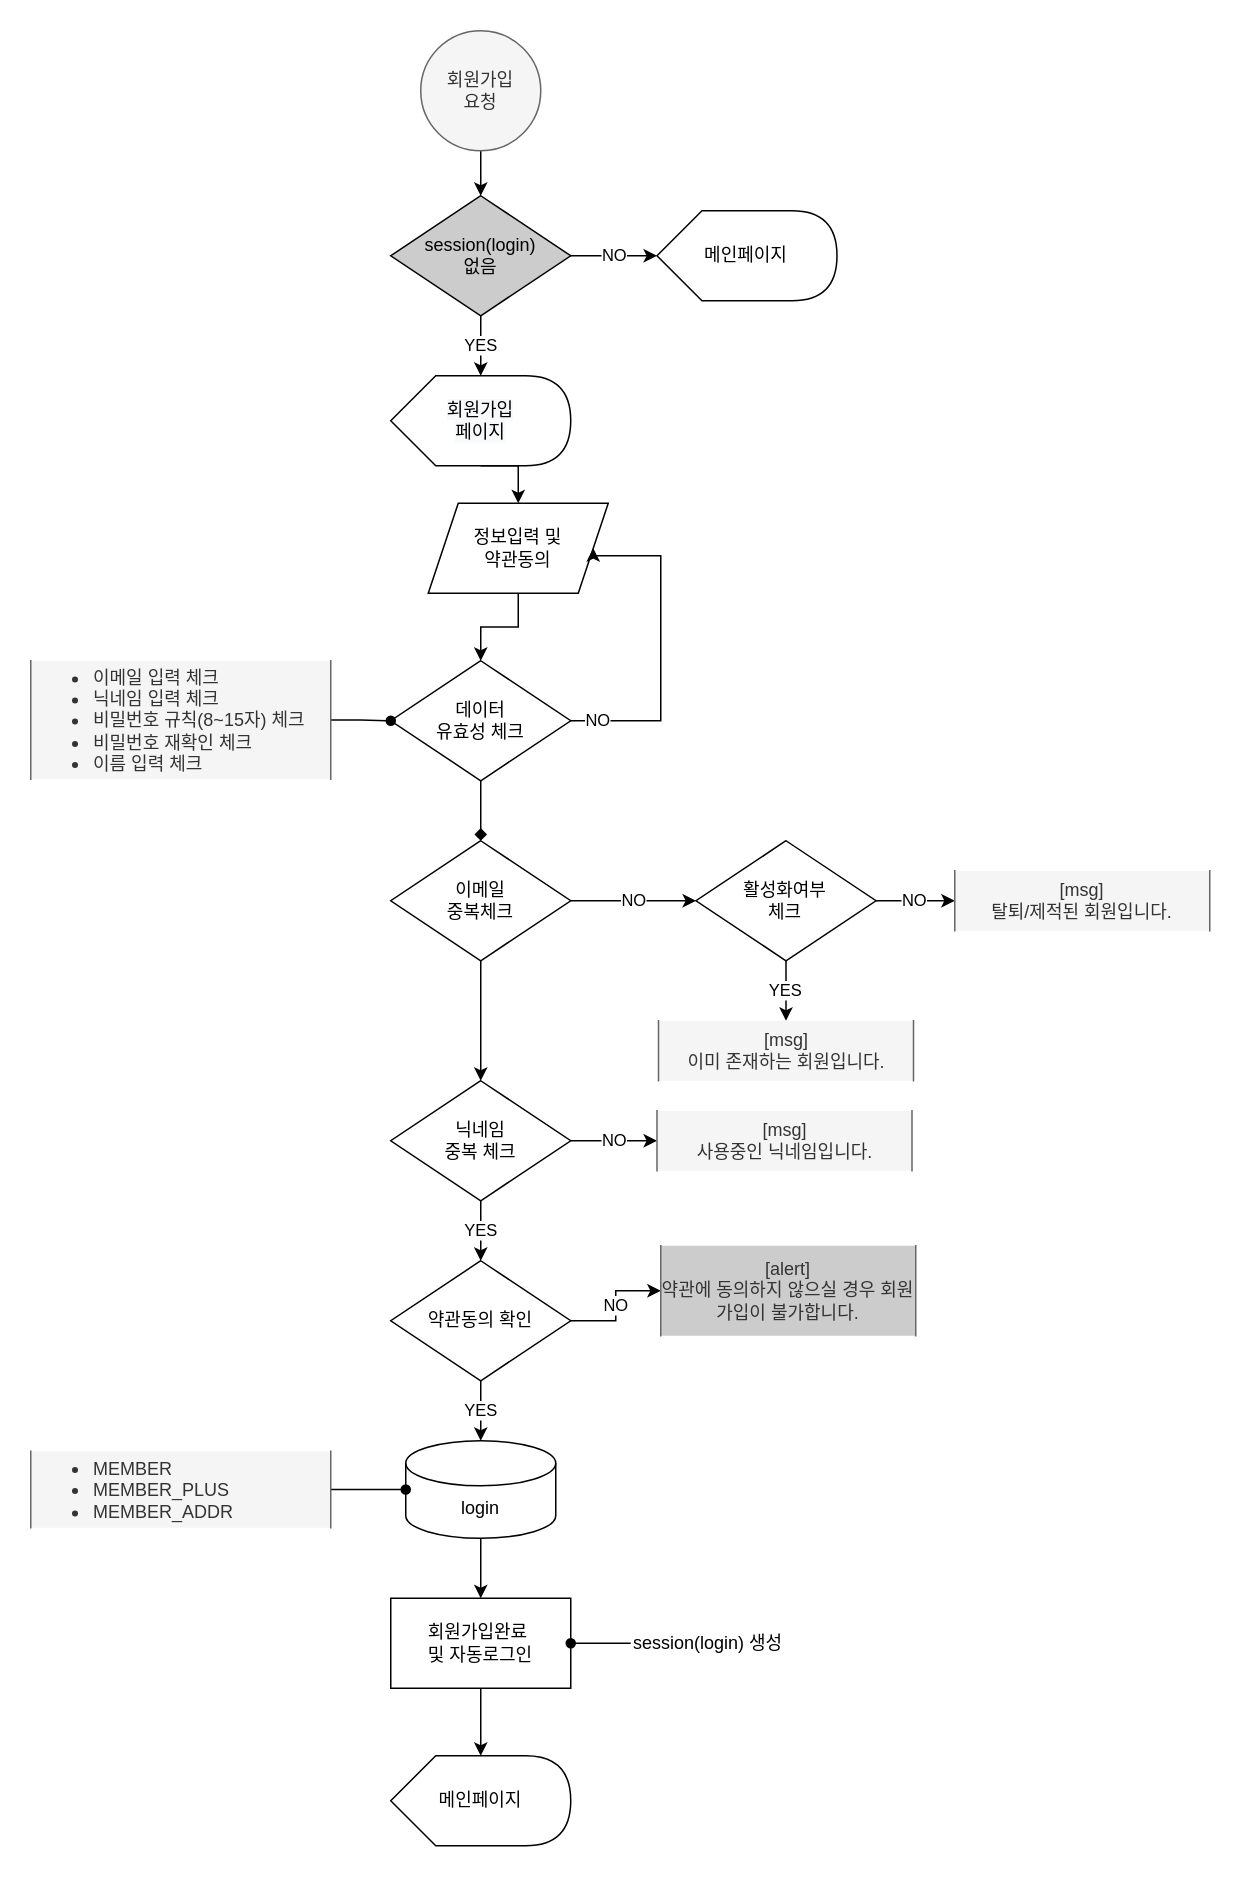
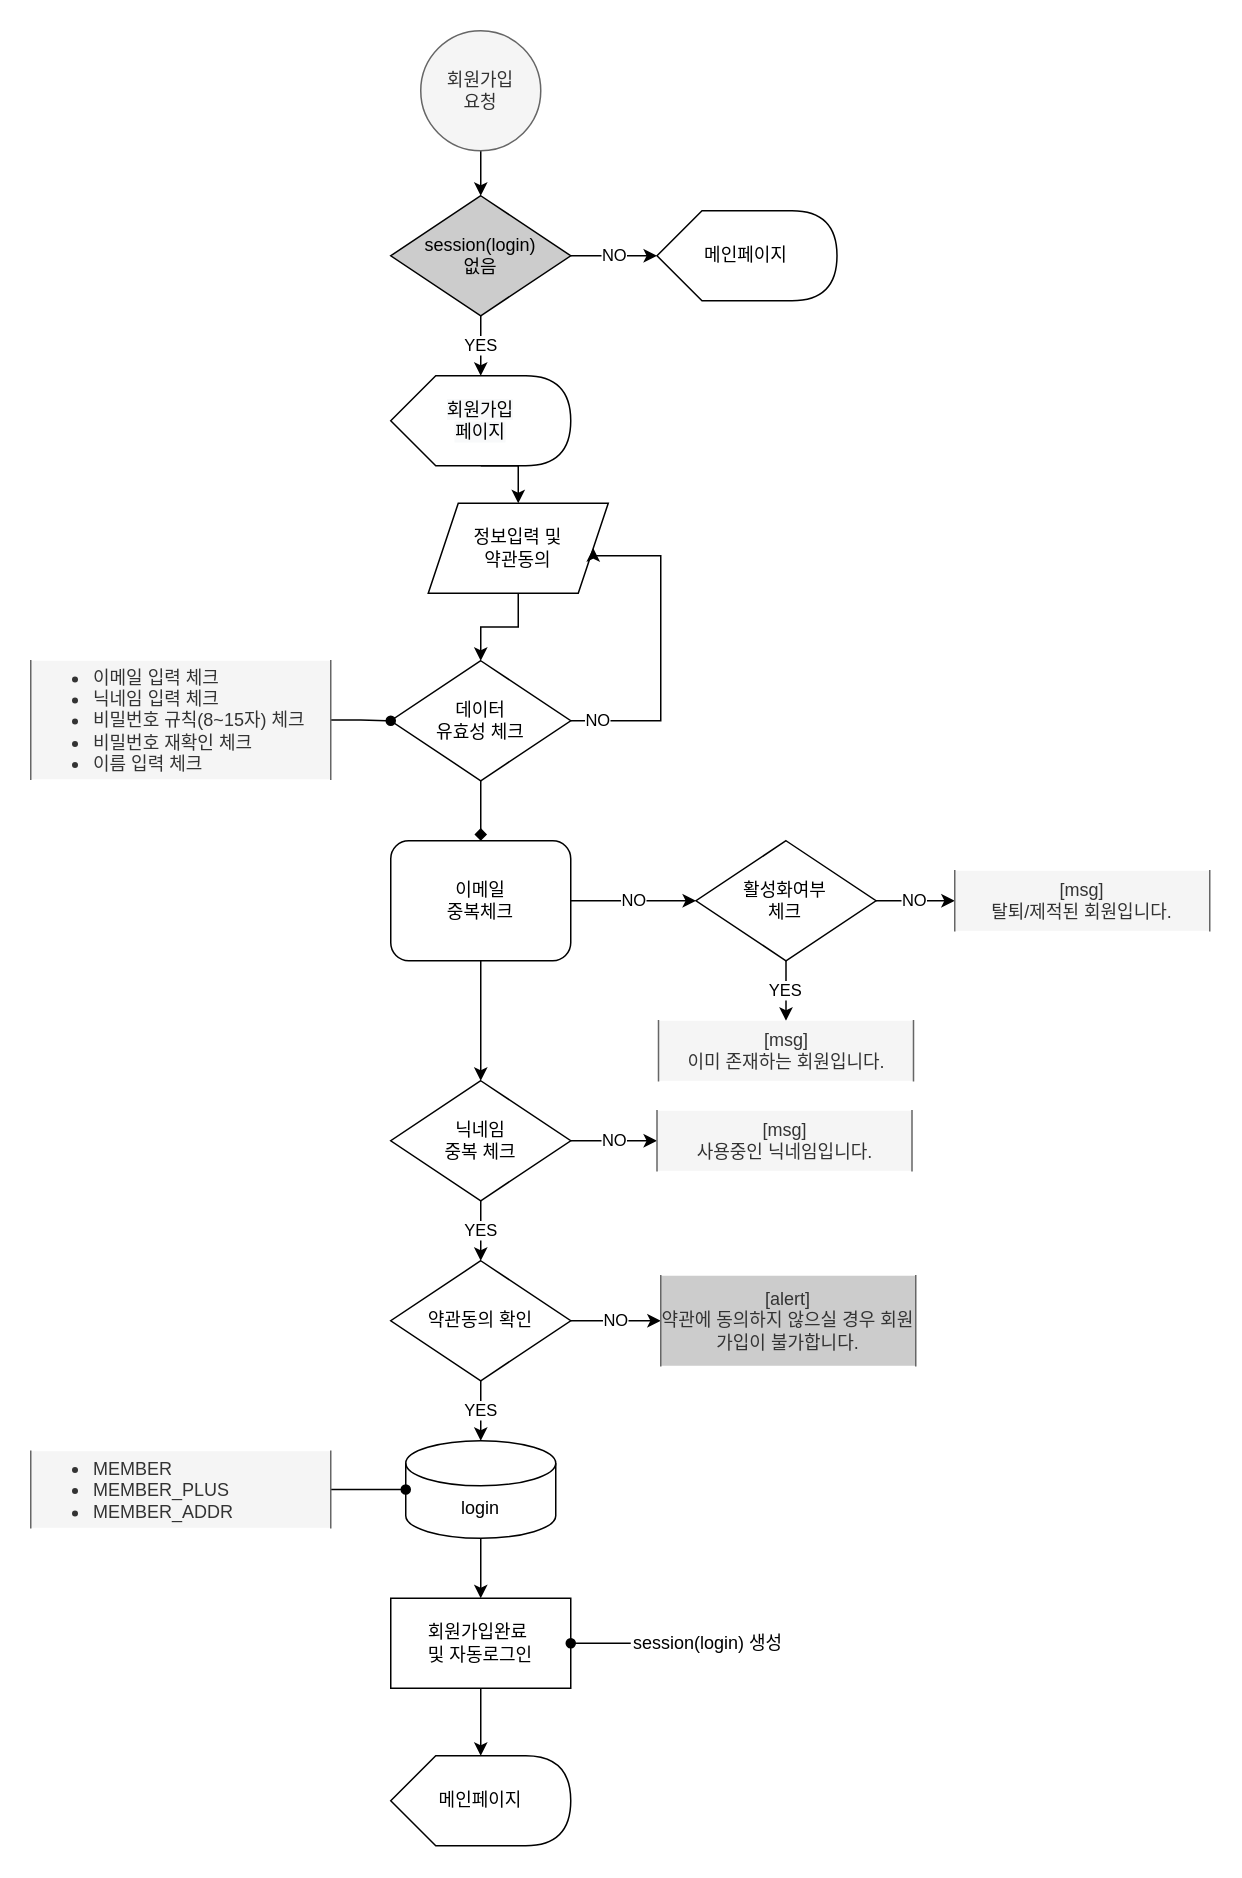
(481, 901) -> (481, 901)
(788, 1291) -> (788, 1321)
